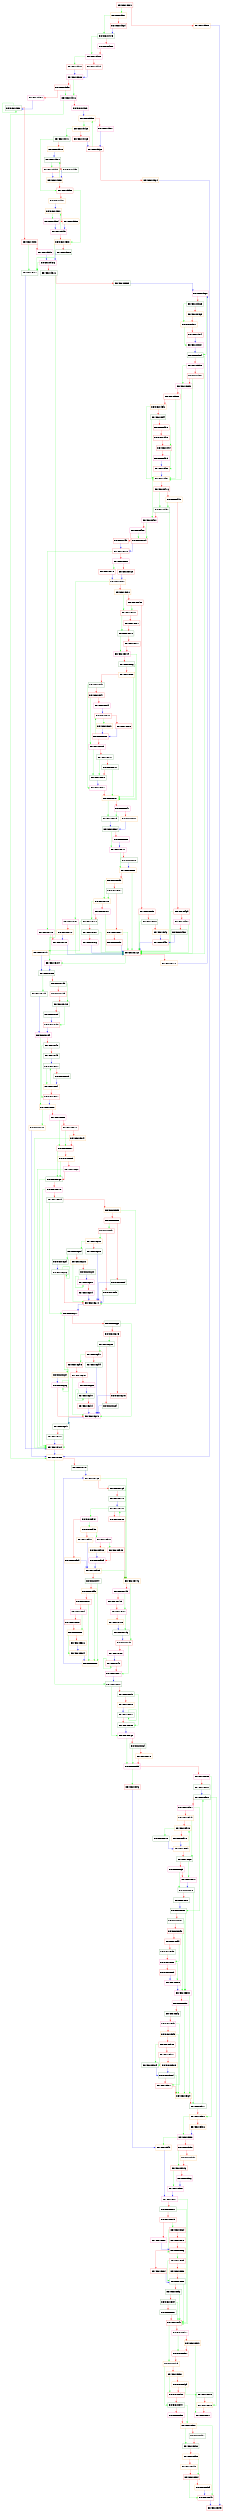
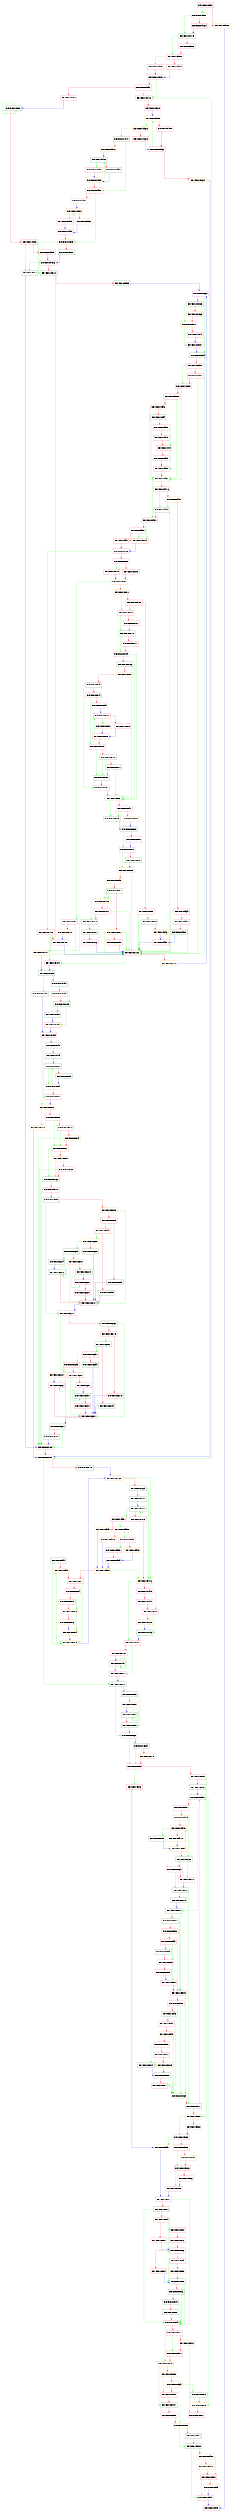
(93, 1575) -> (84, 1571)
(212, 2452) -> (191, 2476)
